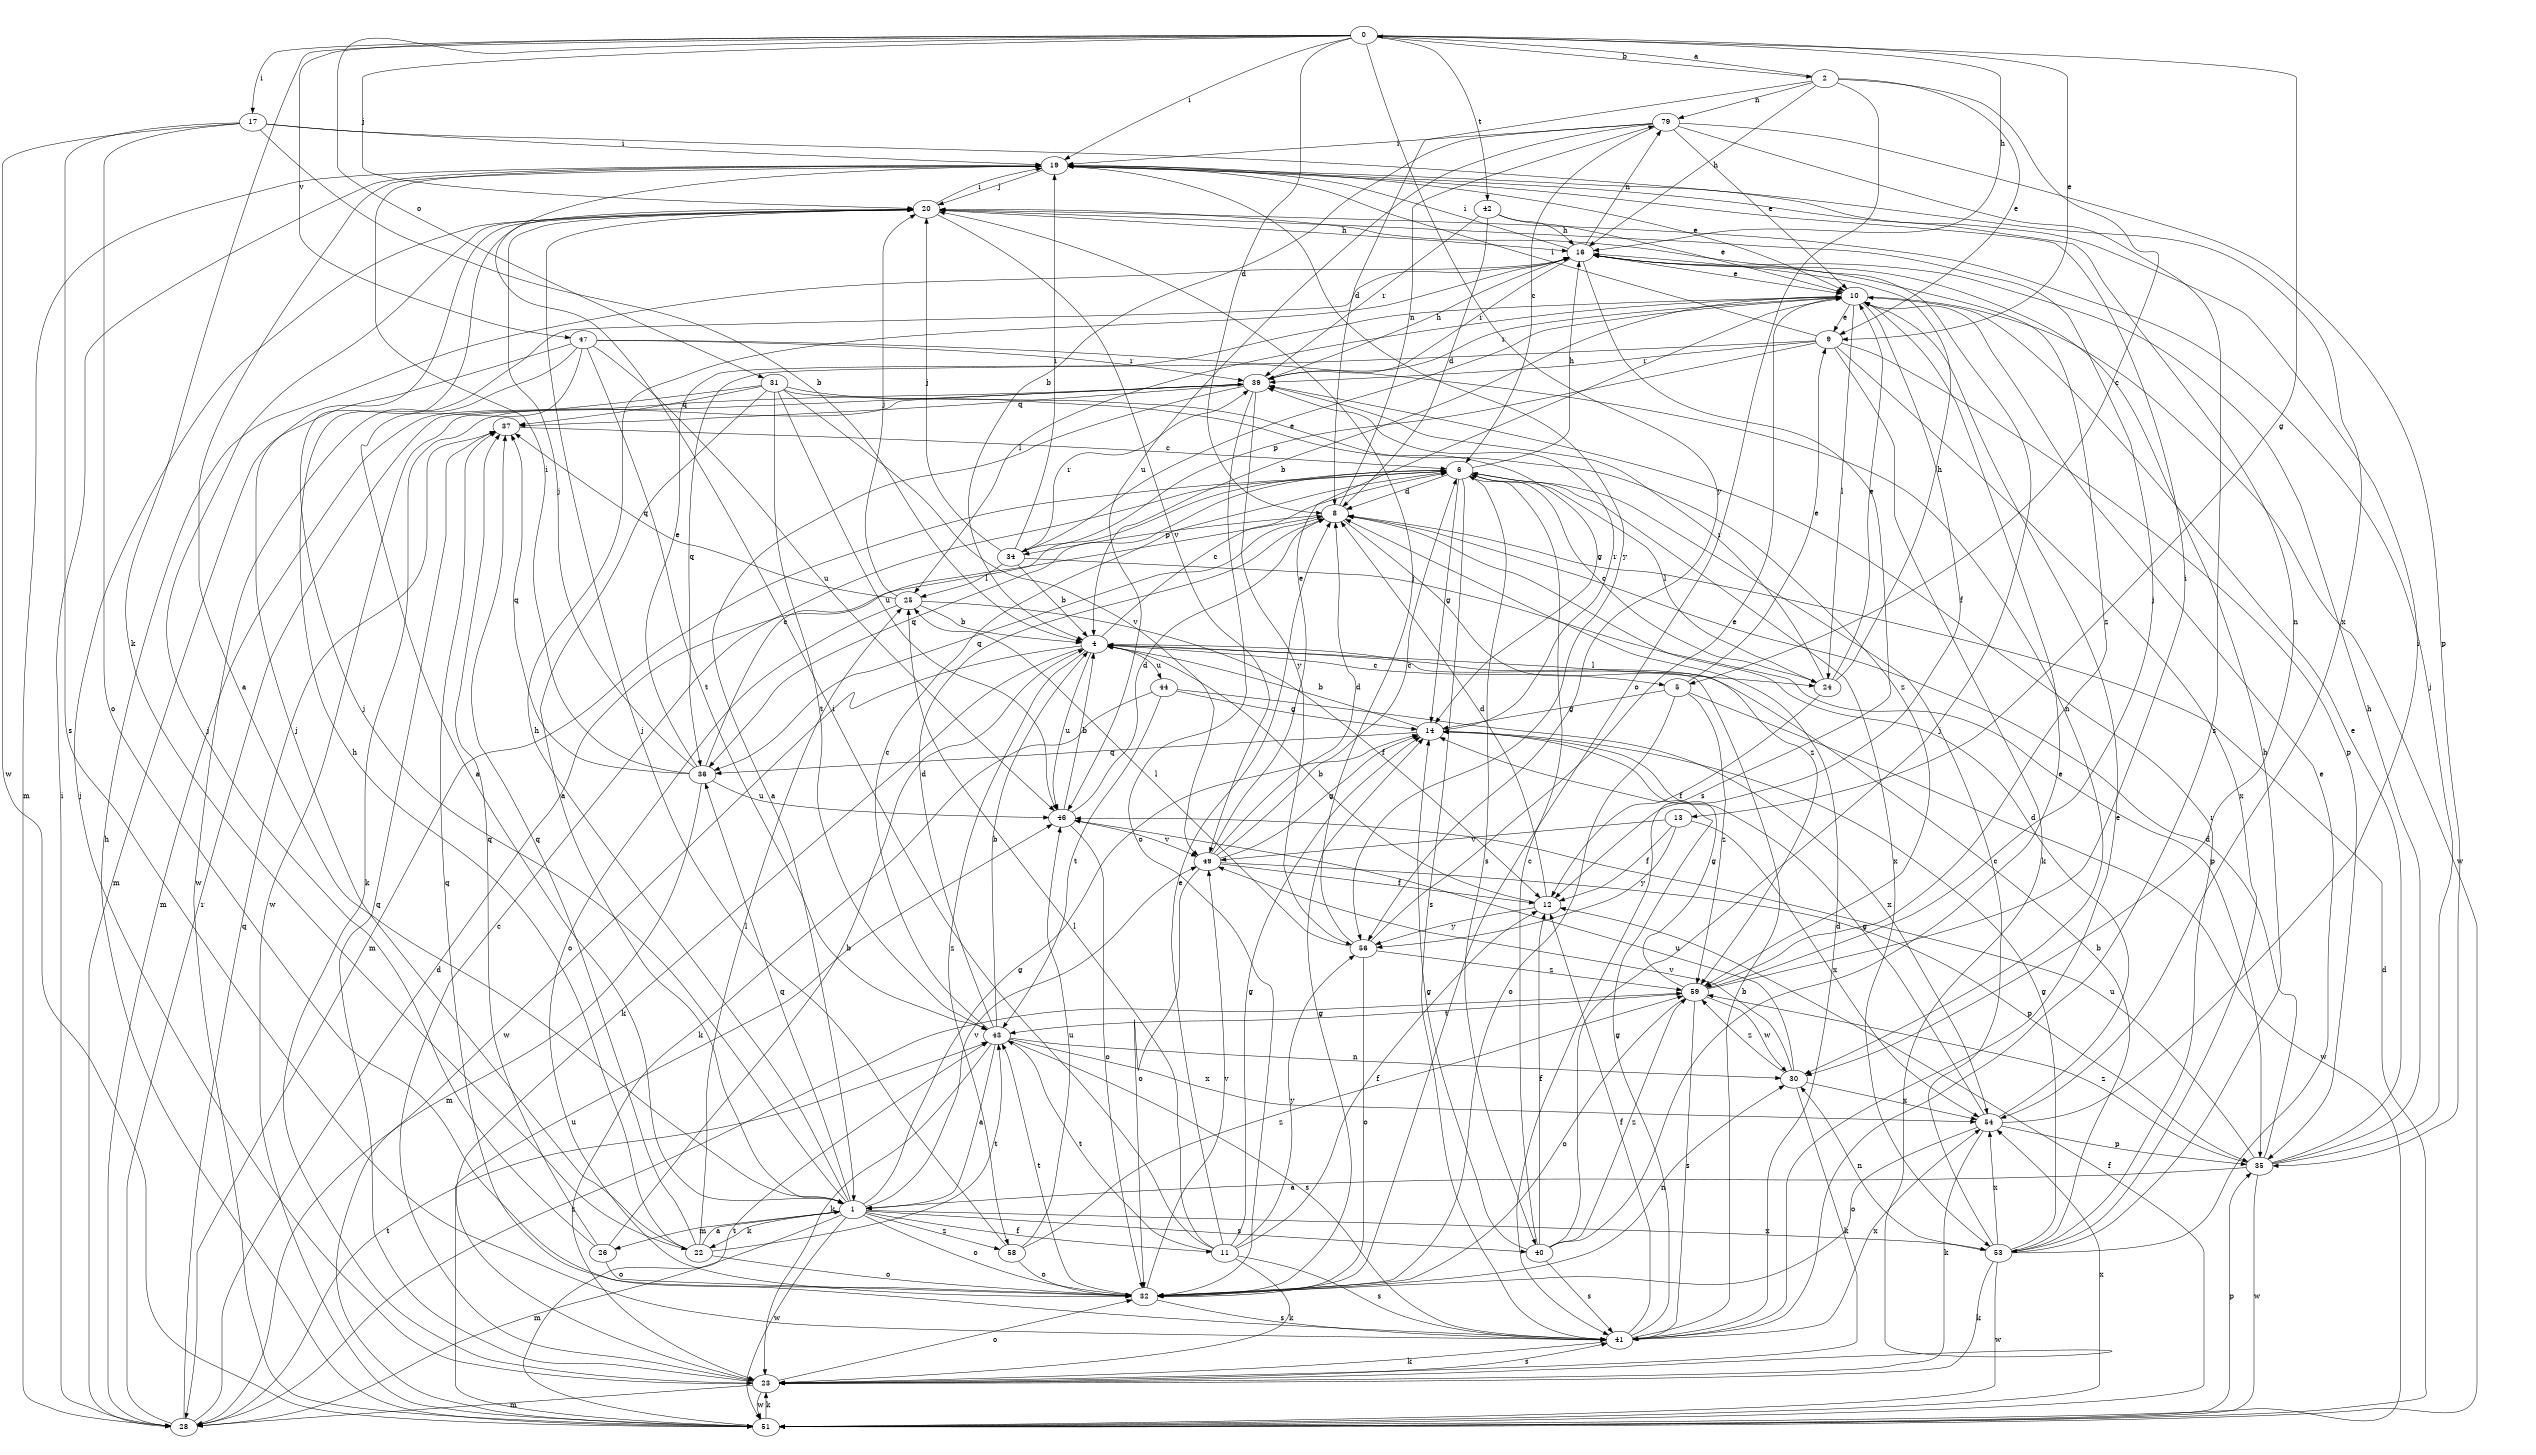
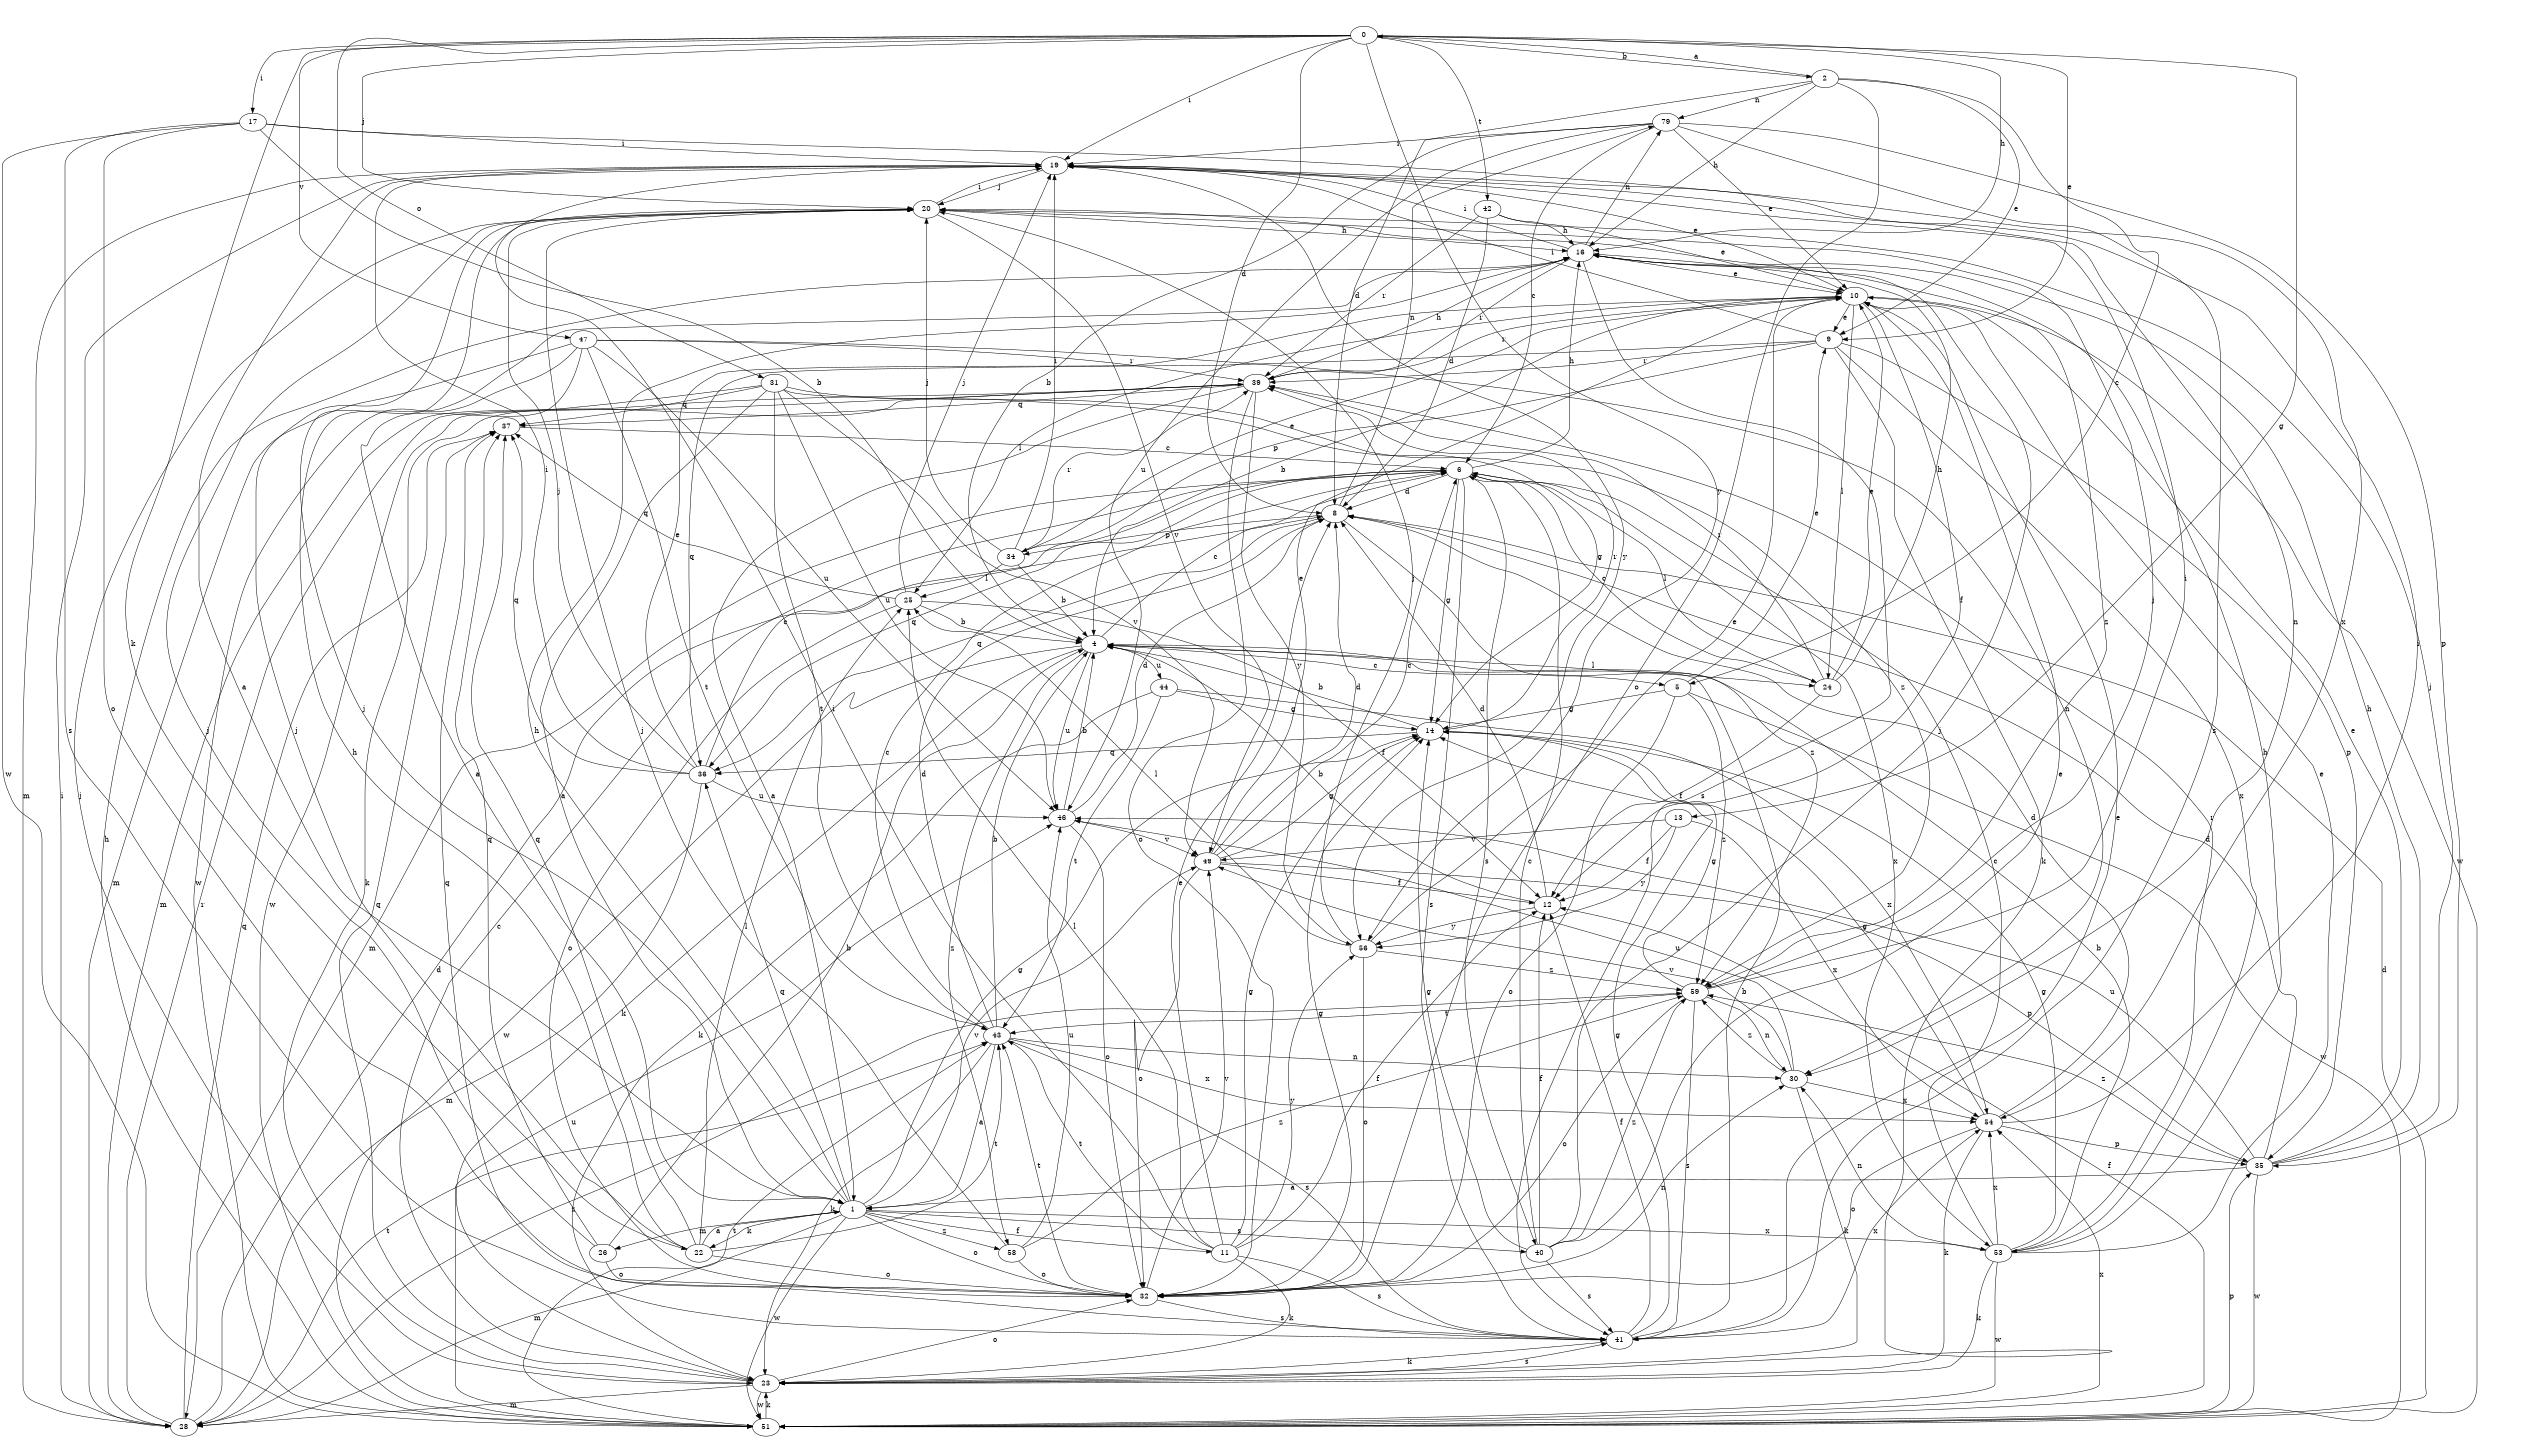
(882, 416) -> (960, 382)
(1783, 677) -> none
(1837, 838) -> none
(1768, 1036) -> (1768, 1036)
